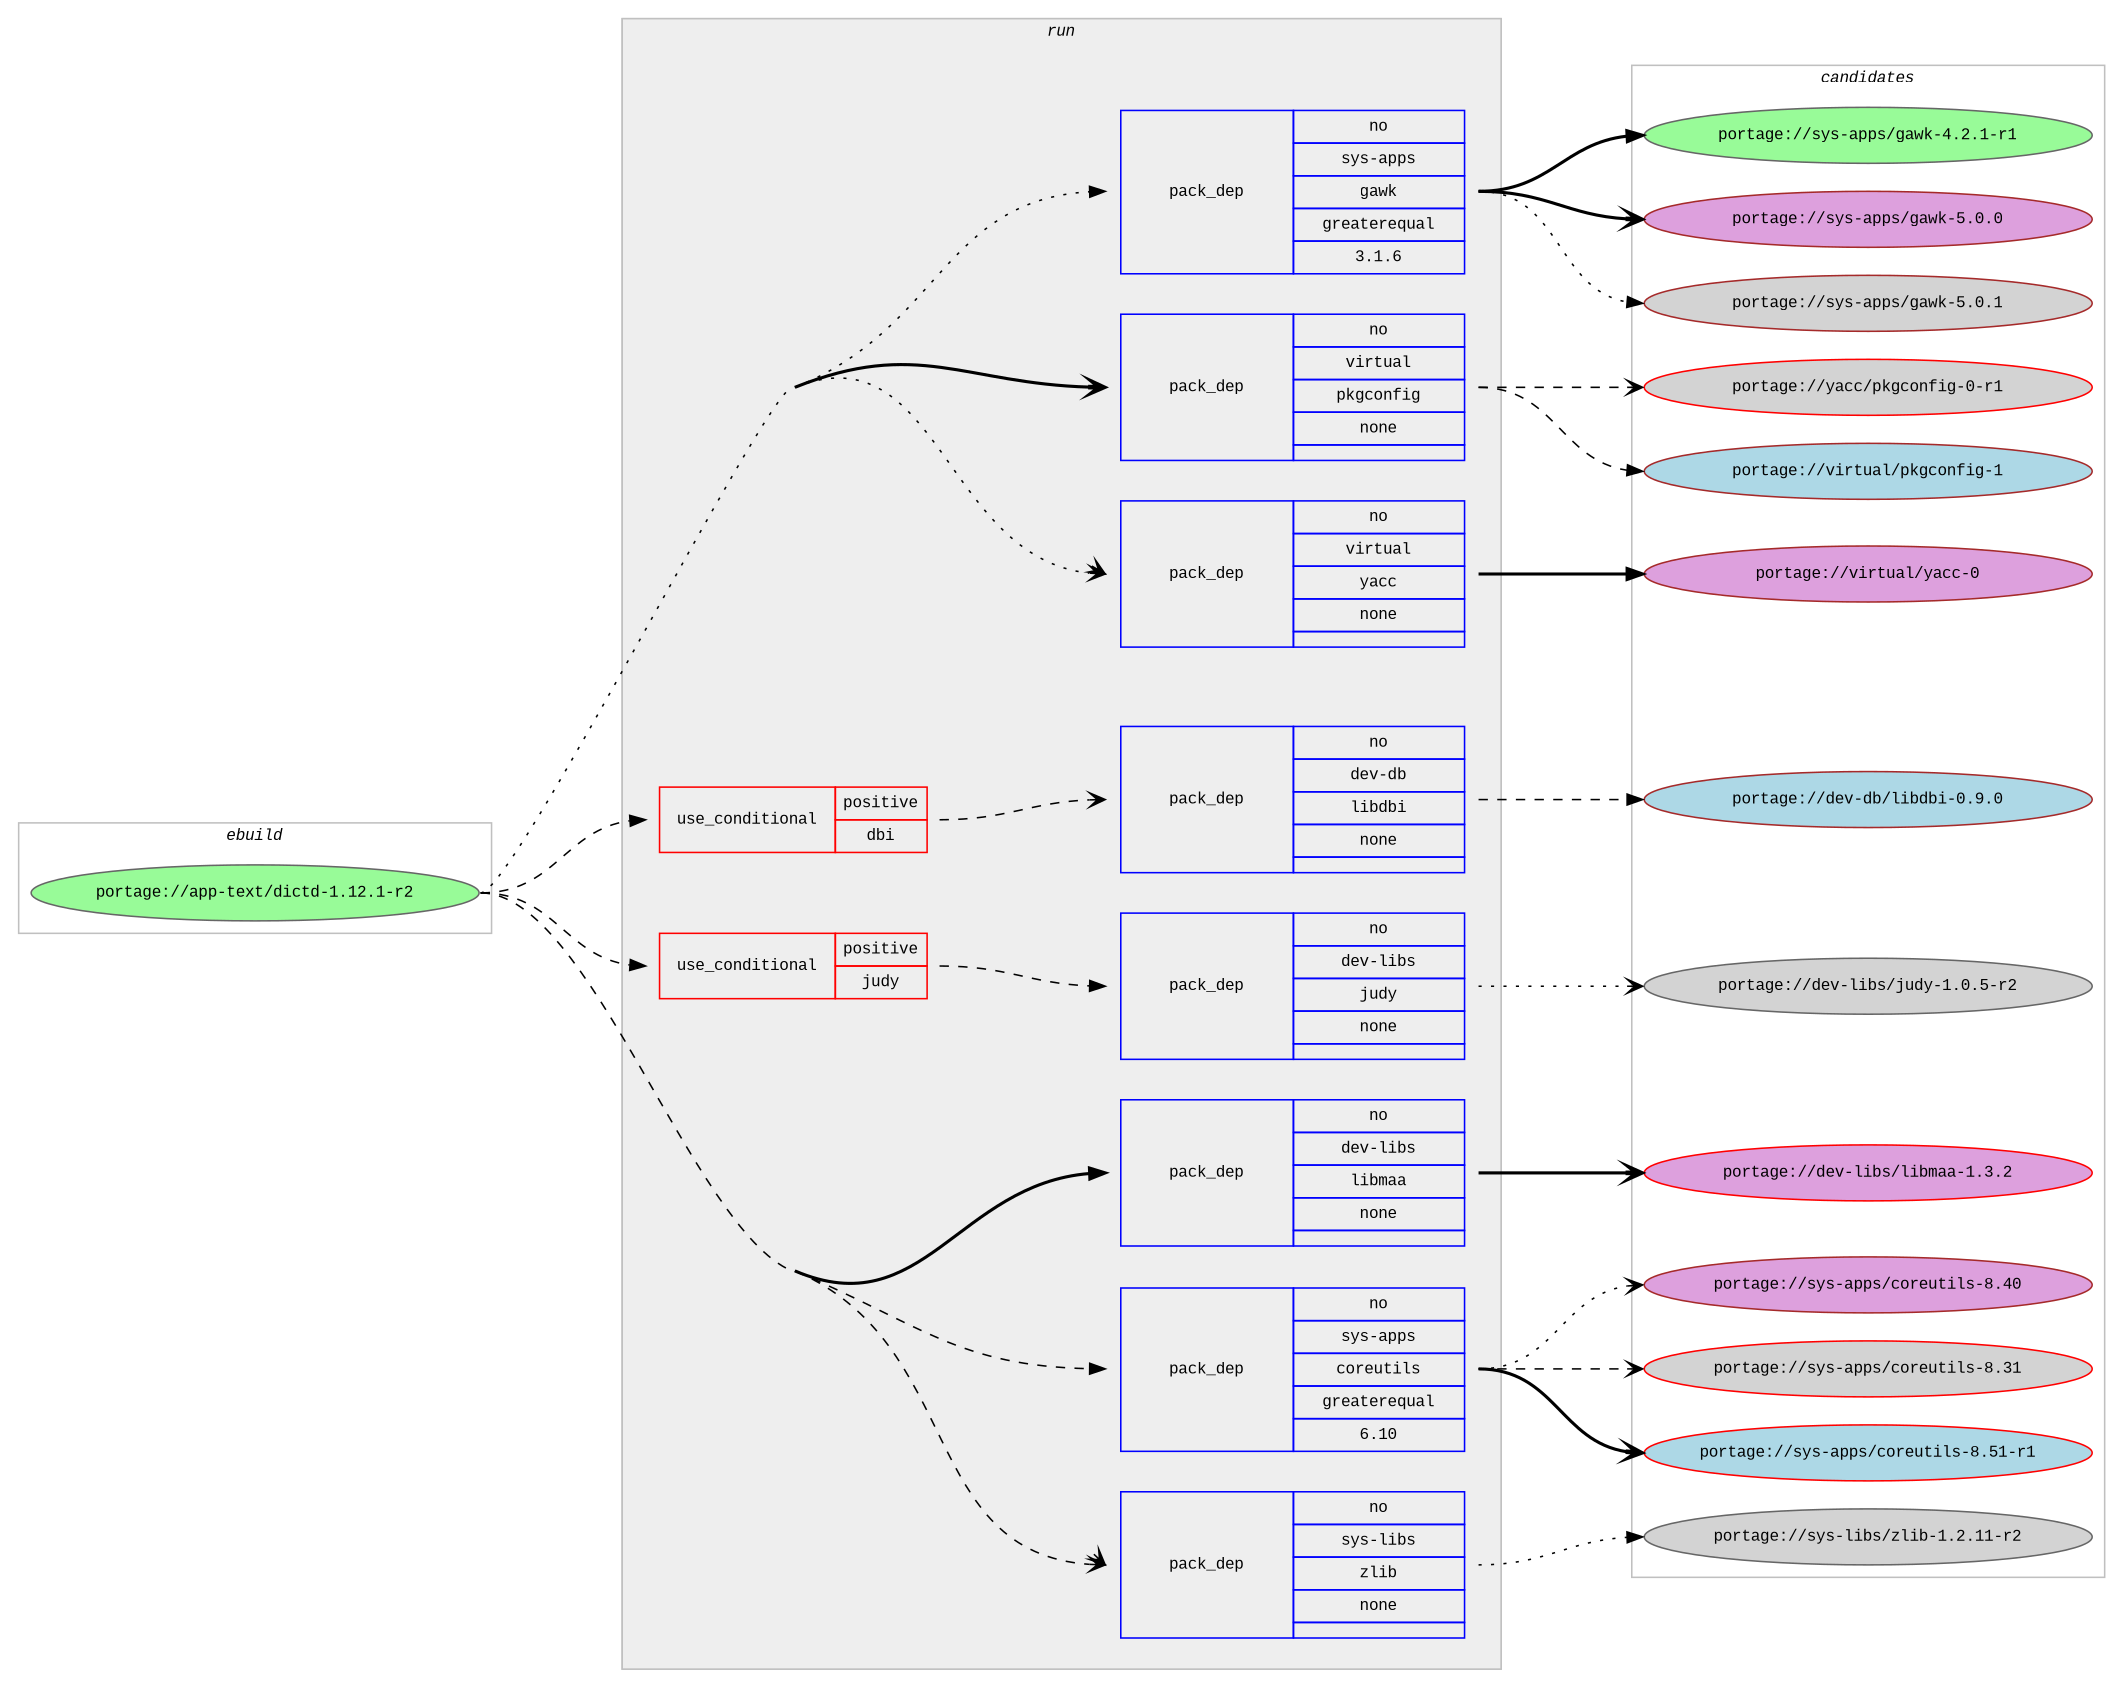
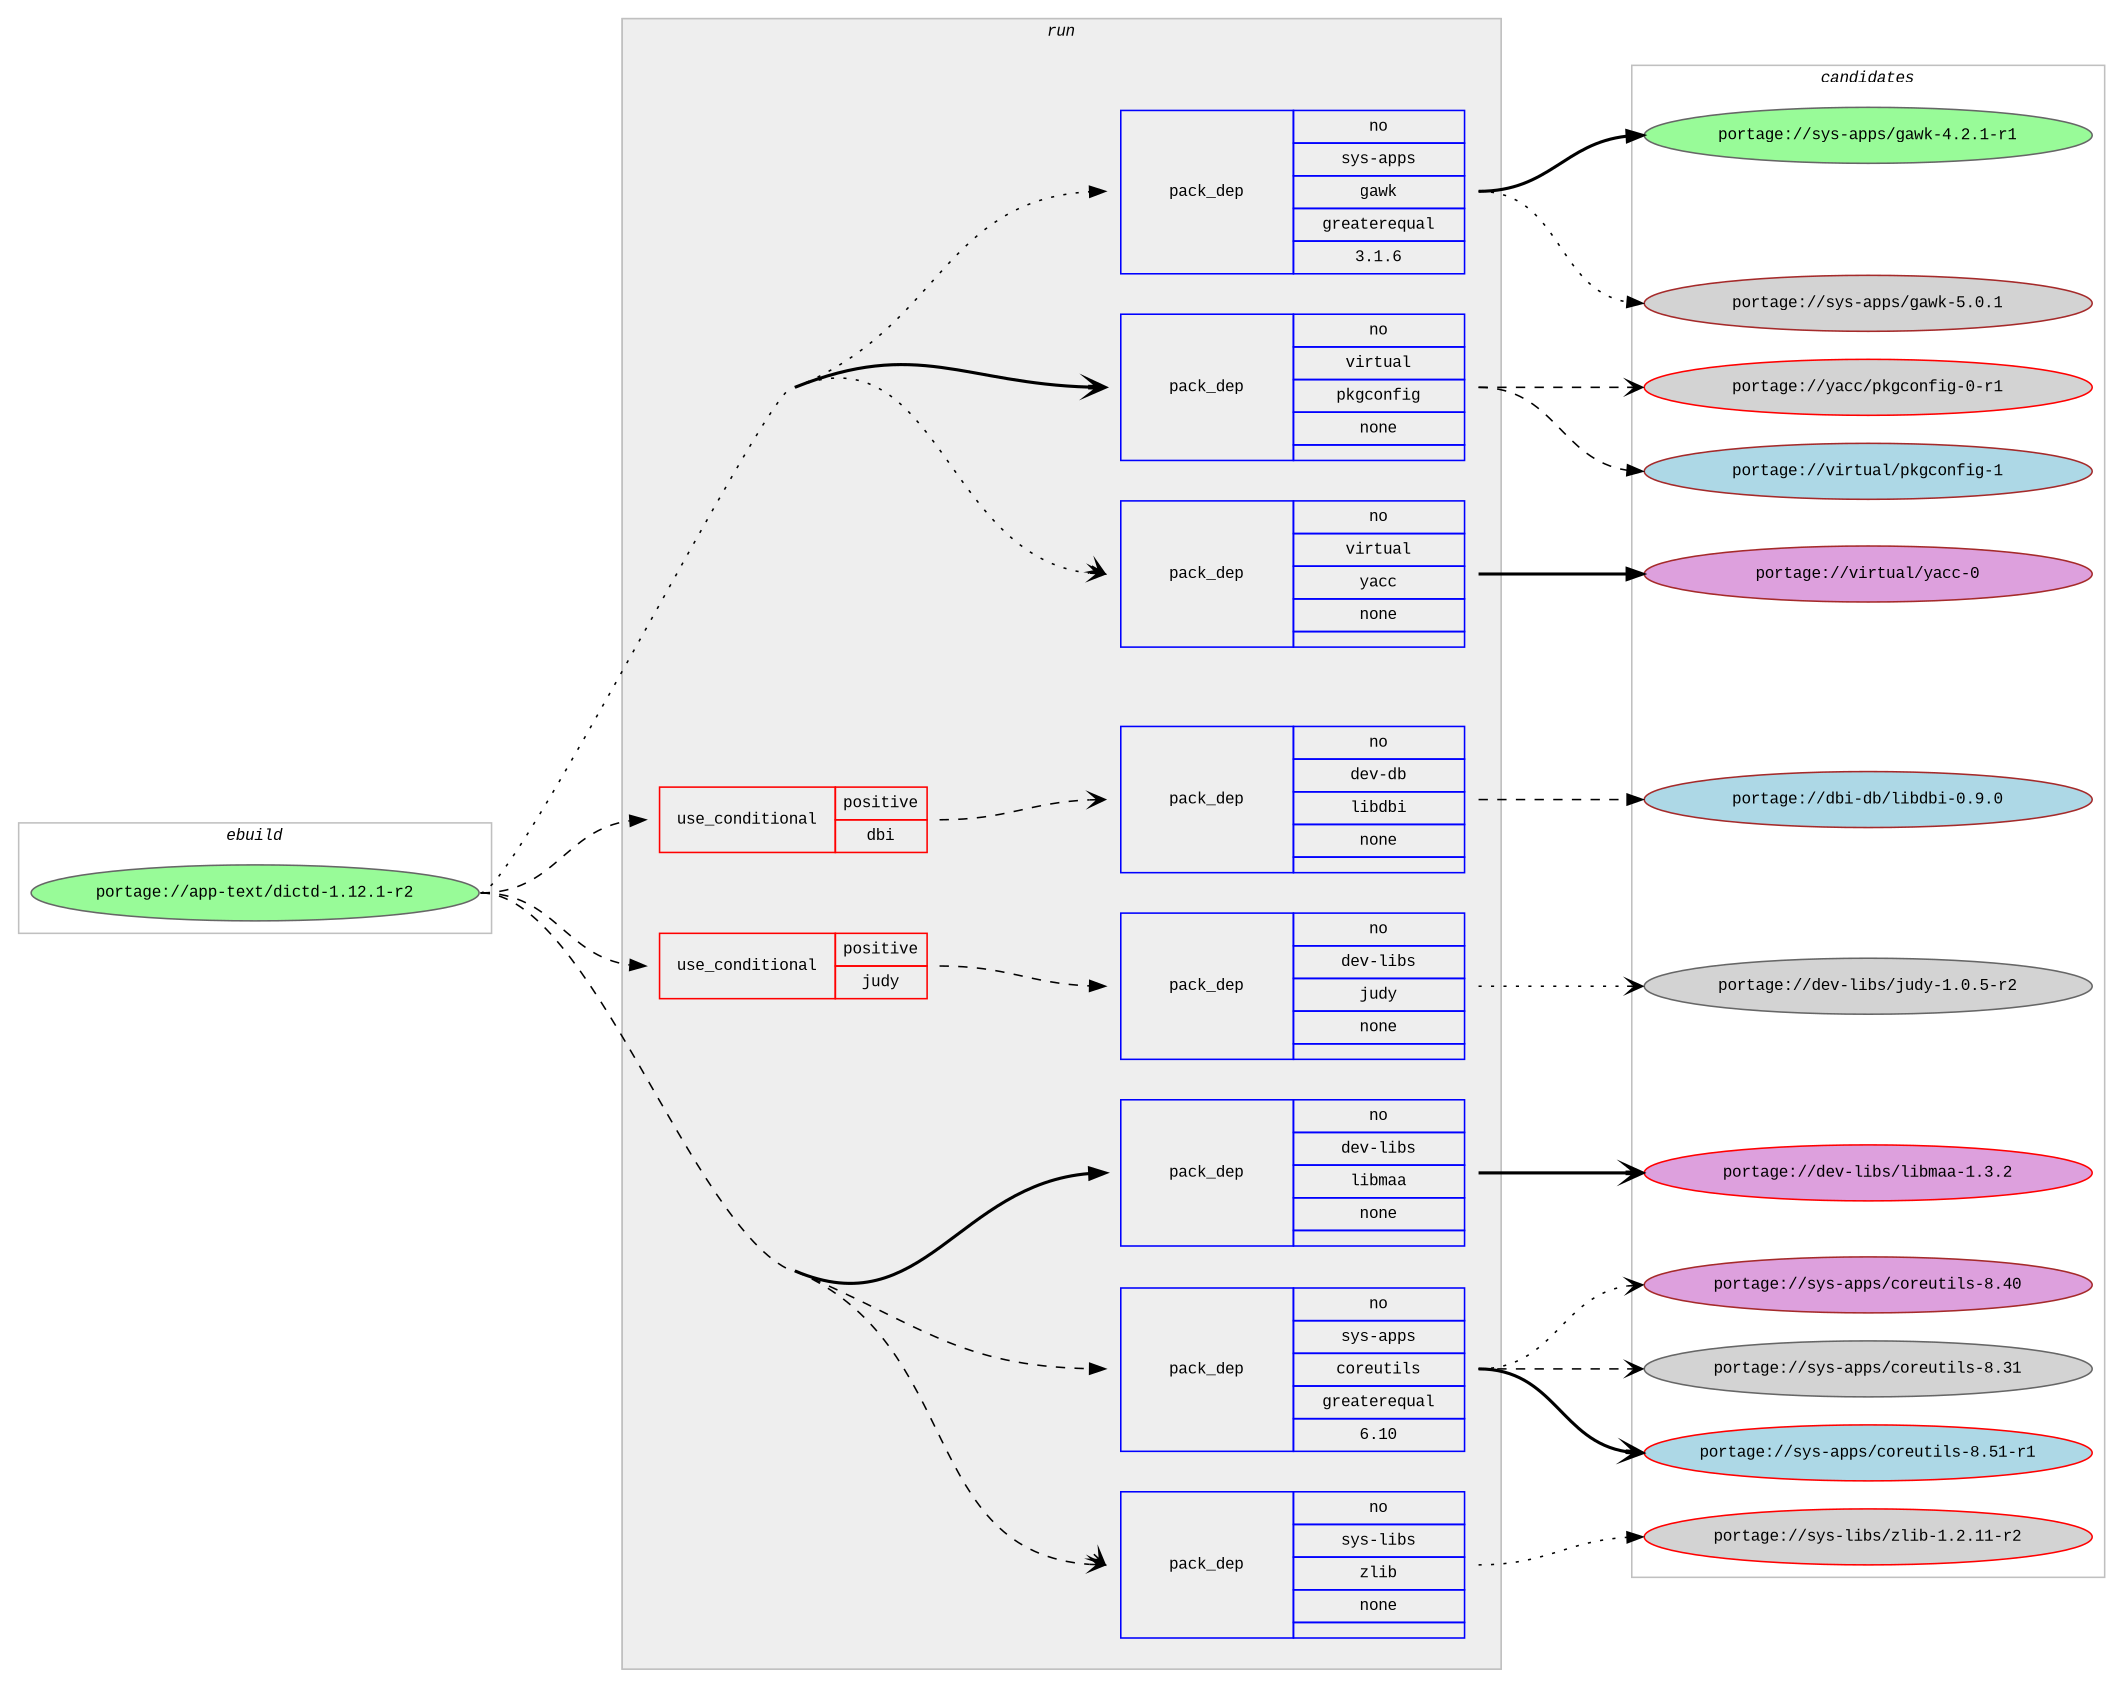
(1868, 219) -> none
(1868, 800) -> (1868, 800)
(1868, 1369) -> (1868, 1369)
(1868, 1537) -> (1868, 1537)
